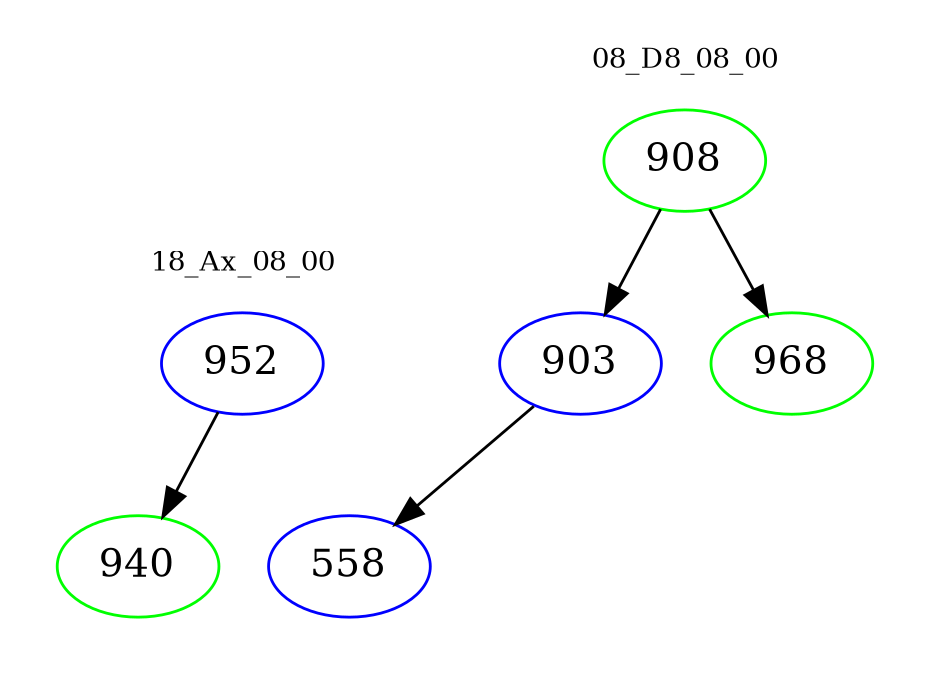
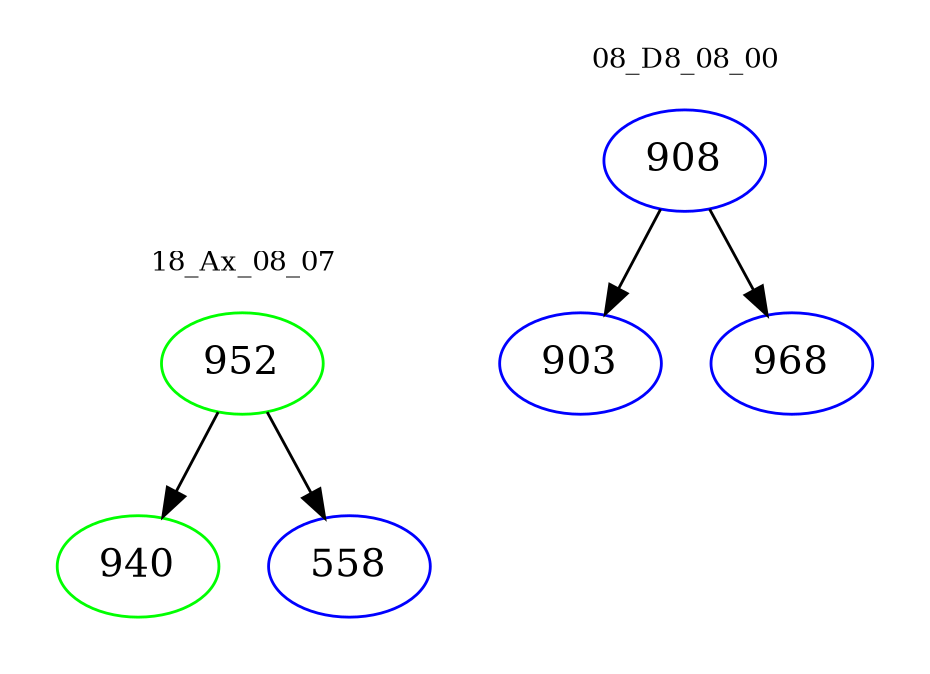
(685, 161) -> (685, 161)
(244, 263) -> (244, 263)
(242, 364) -> (242, 364)
(792, 364) -> (792, 364)
(476, 456) -> (289, 452)
